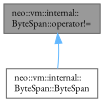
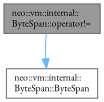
(59, 56) -> (45, 46)
